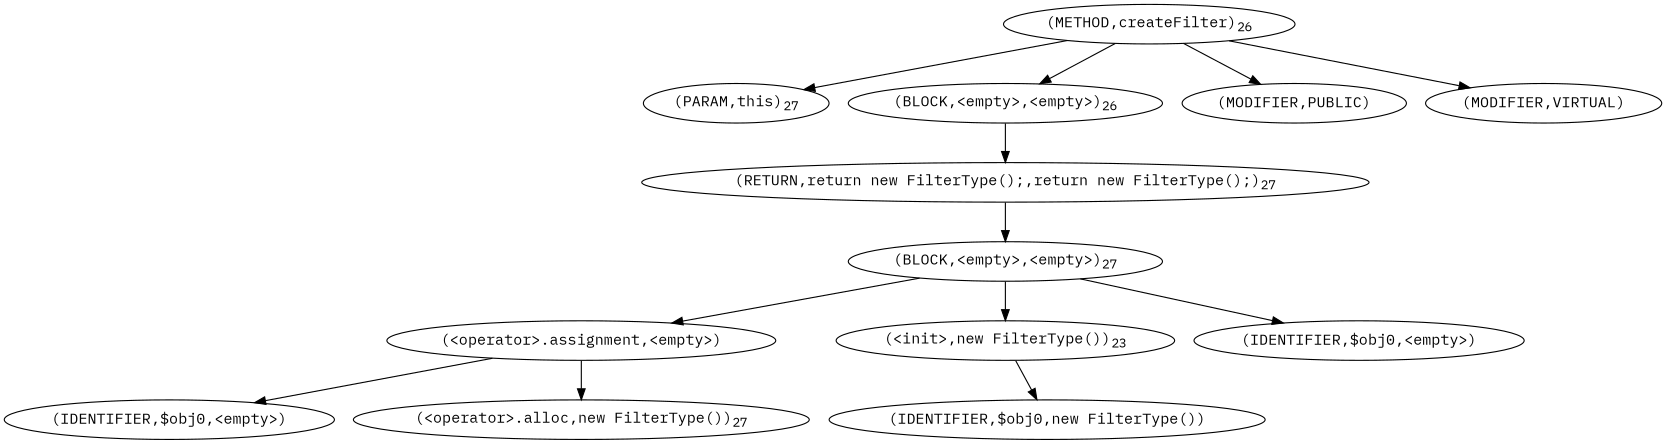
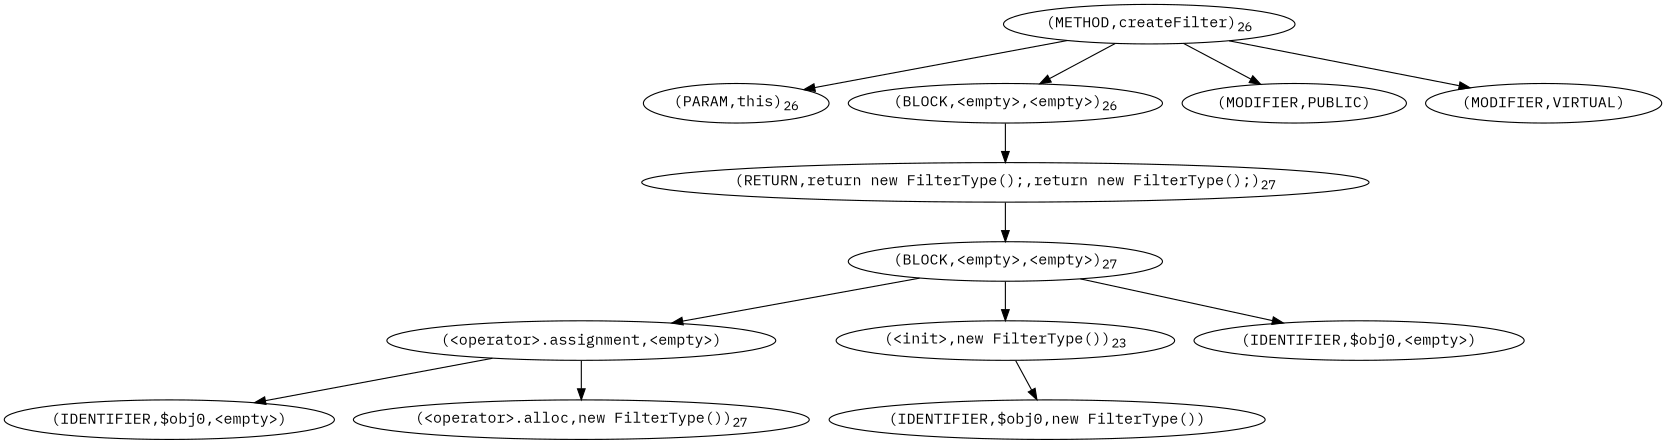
(791, 102) -> (791, 102)
